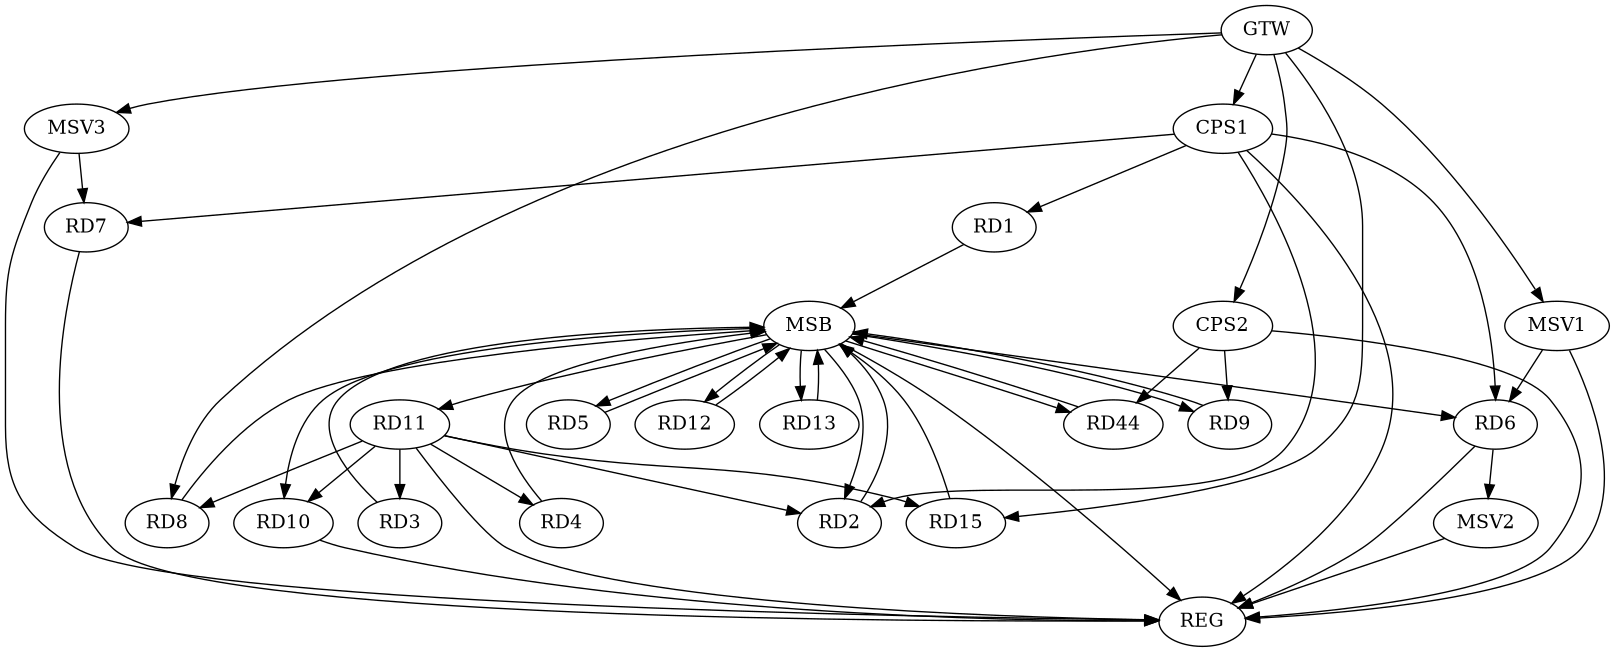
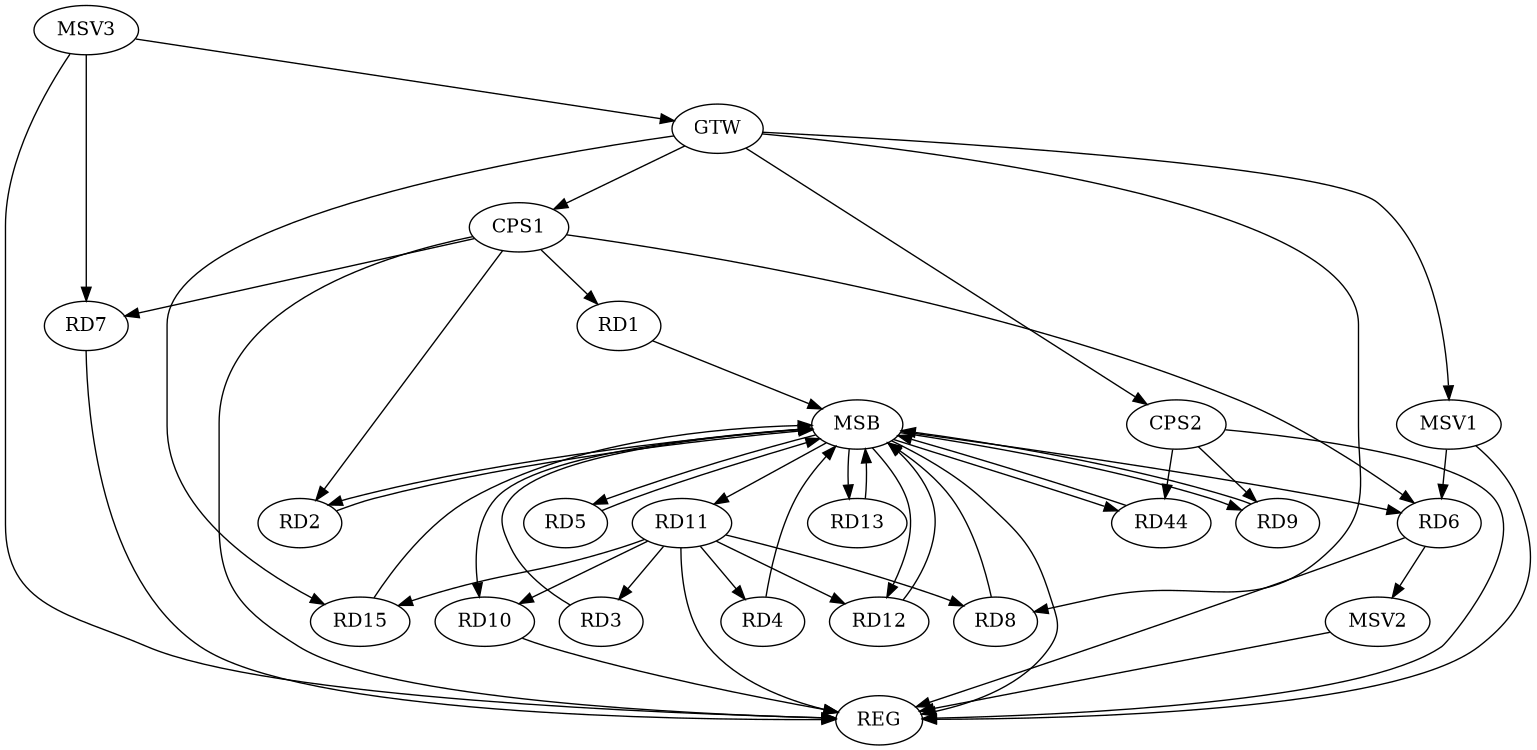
(674, 57) -> (398, 79)
(616, 473) -> (780, 572)
